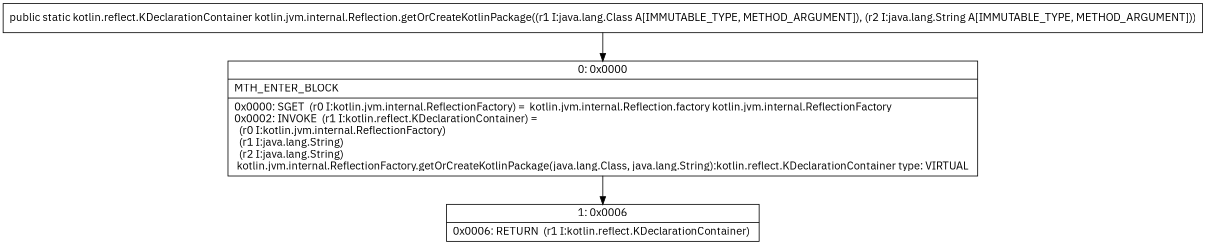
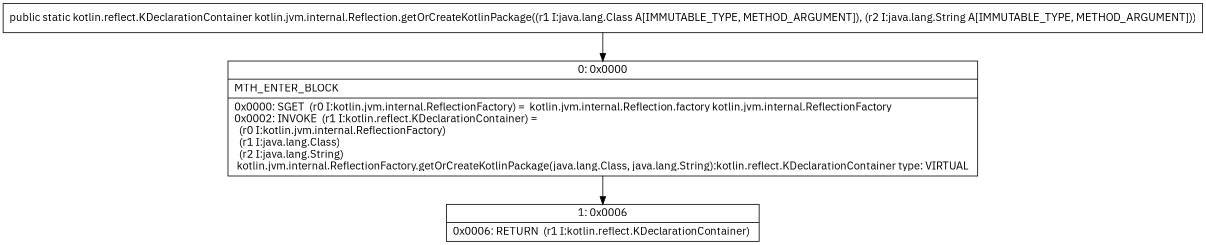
(289, 143) -> (287, 143)
